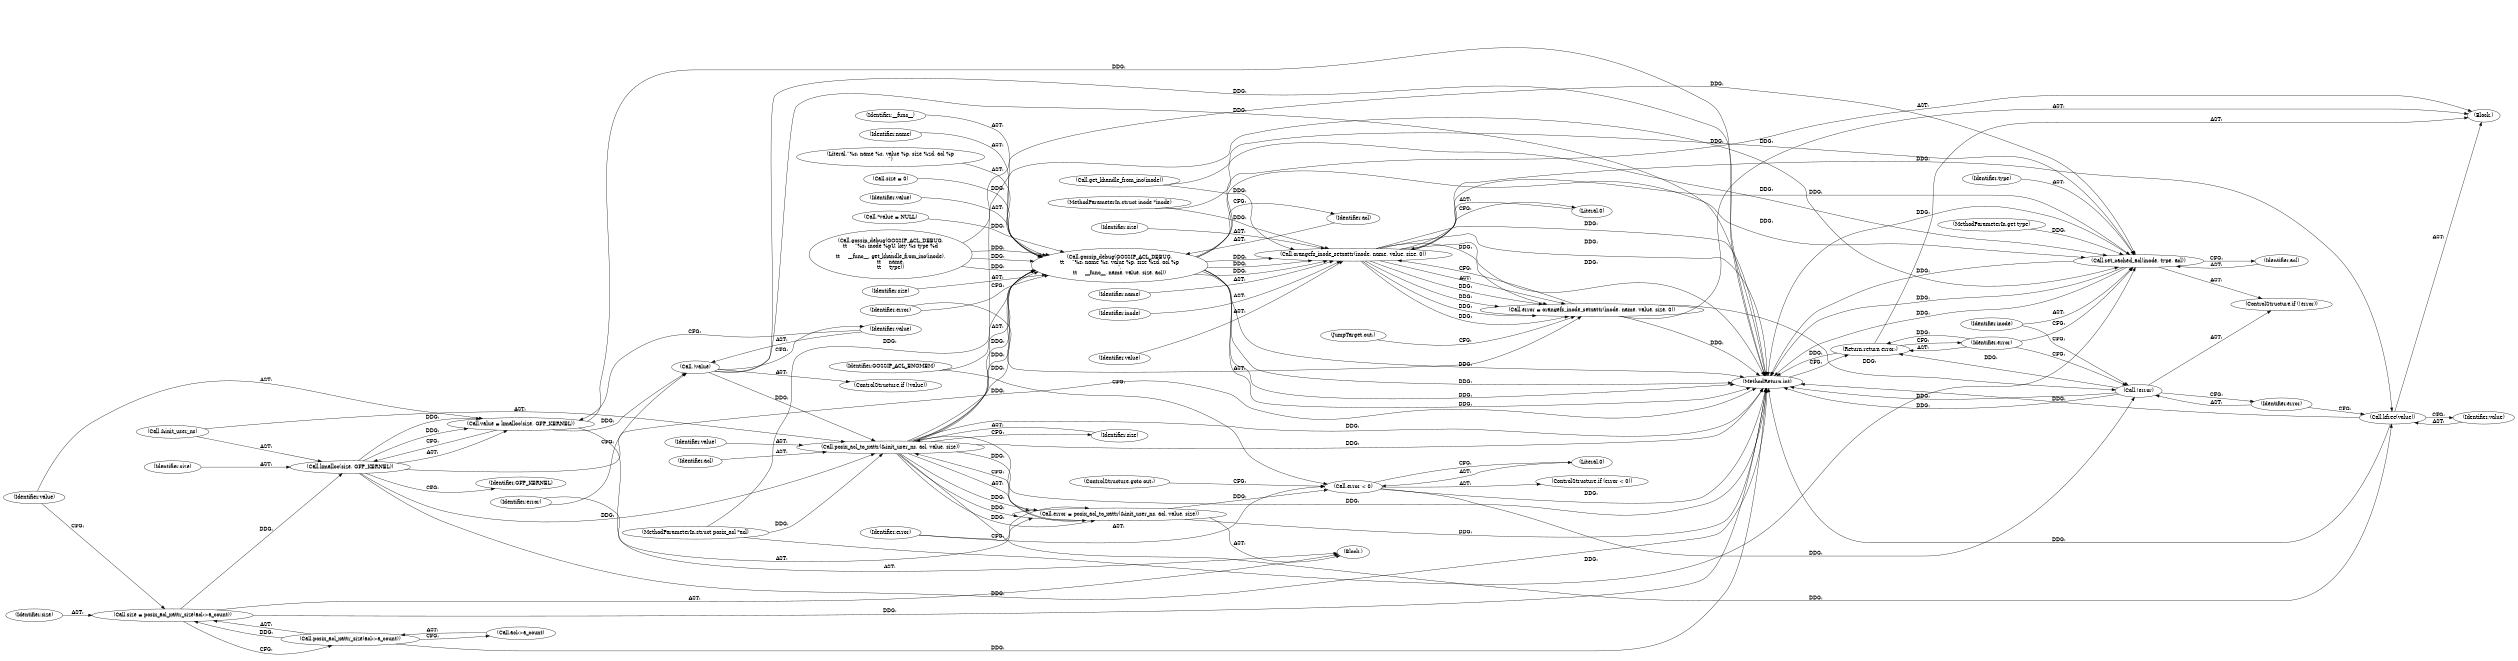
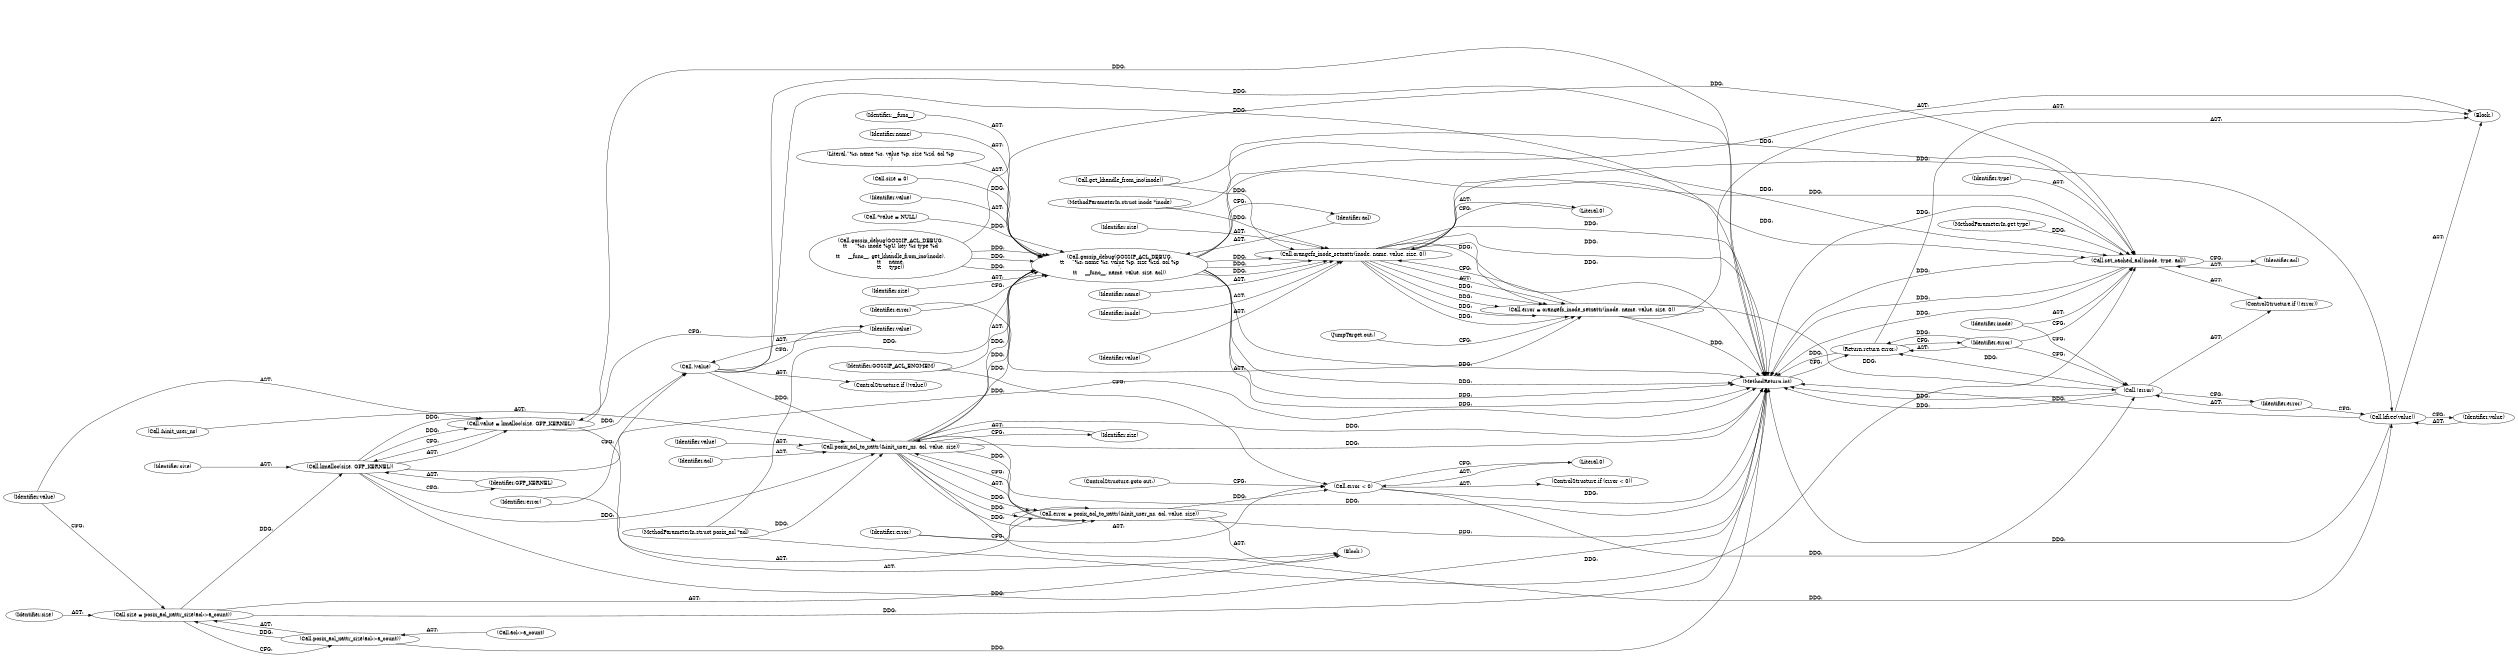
(1424, 118) -> none
(257, 449) -> (433, 478)
(453, 638) -> none
